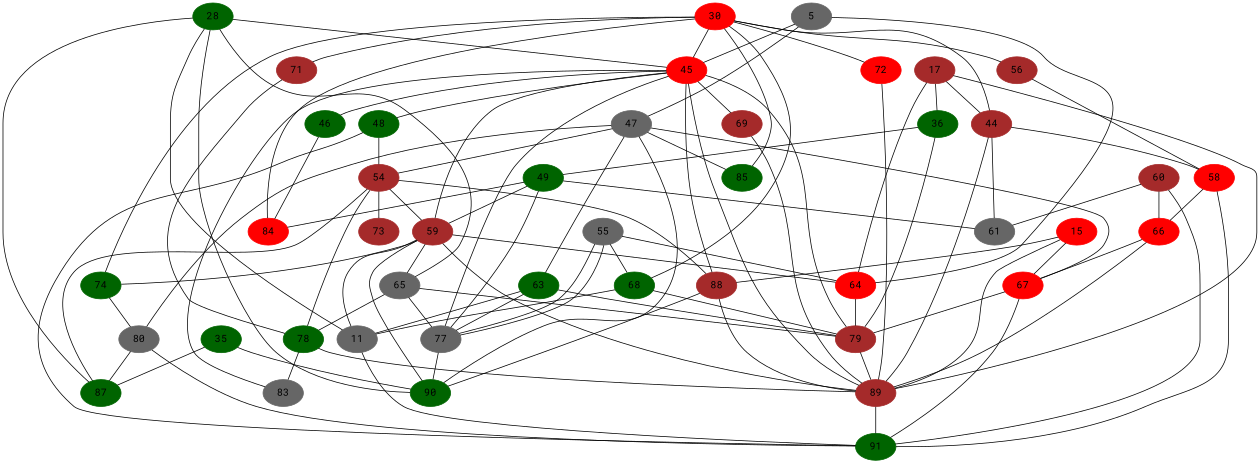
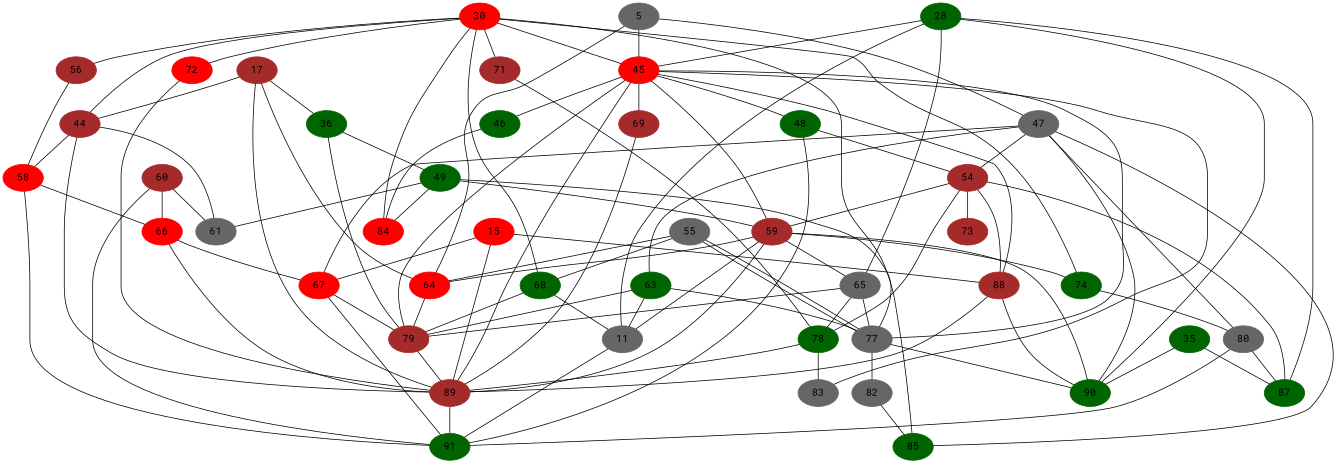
none -> (872, 393)
